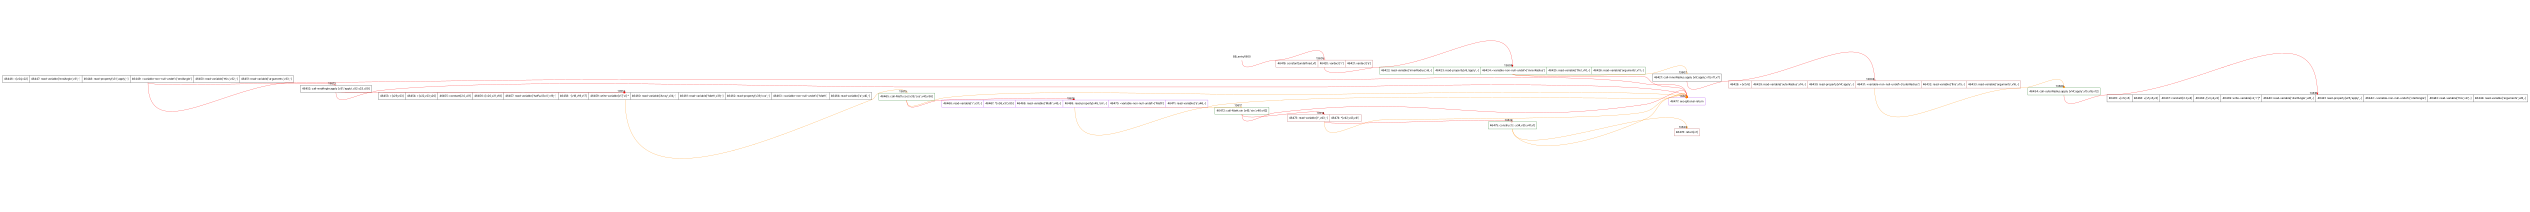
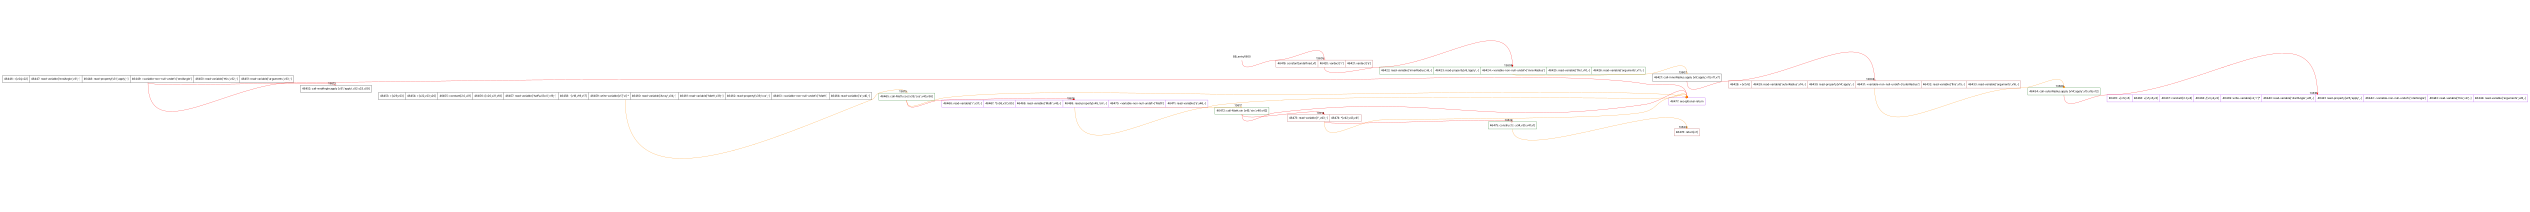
(1603, 77) -> none
(1009, 87) -> none
(480, 92) -> none
(2317, 98) -> (2317, 98)
(1602, 135) -> none
